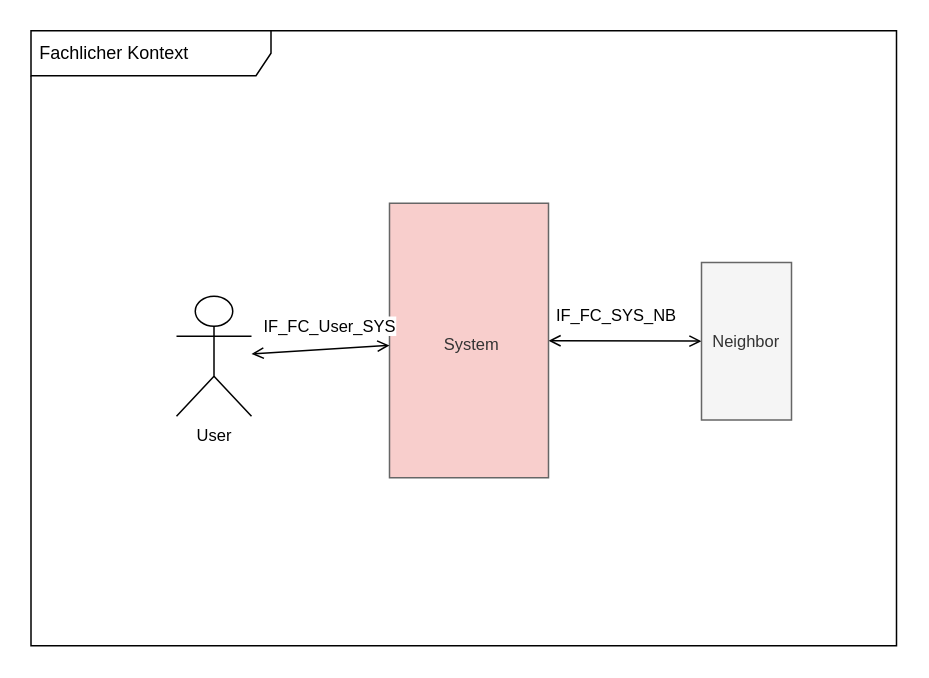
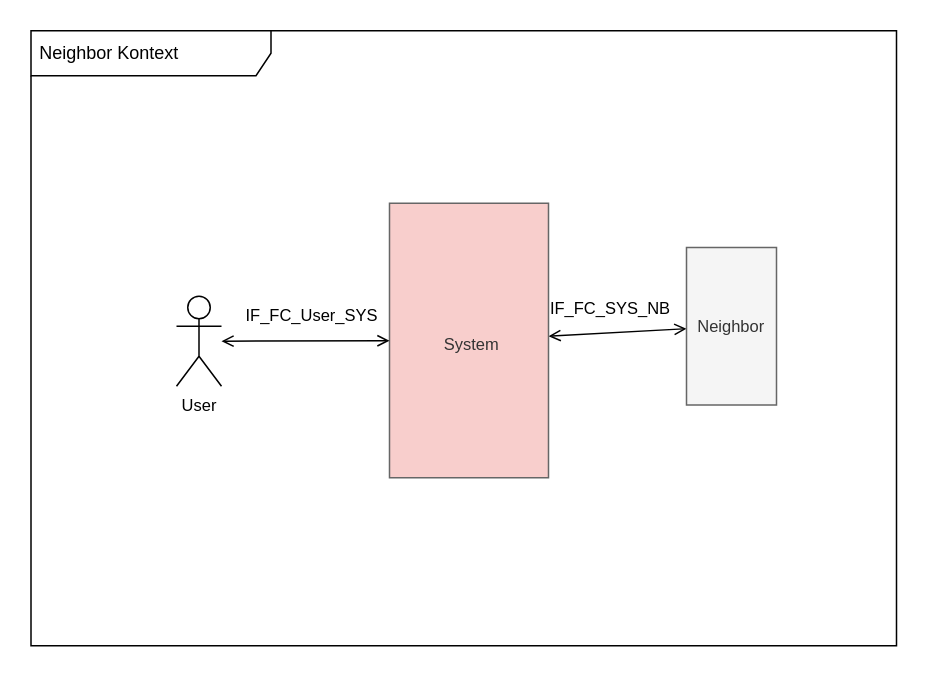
(123, 53) -> (116, 53)
(746, 341) -> (731, 326)
(214, 356) -> (199, 341)
